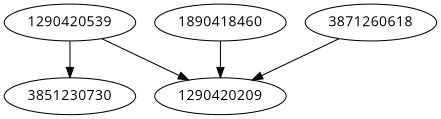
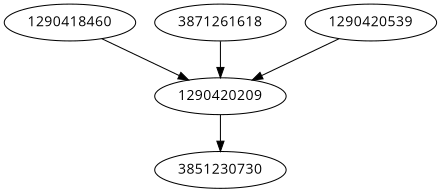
(220, 23) -> (70, 23)
(371, 23) -> (220, 23)
(70, 54) -> (220, 128)
